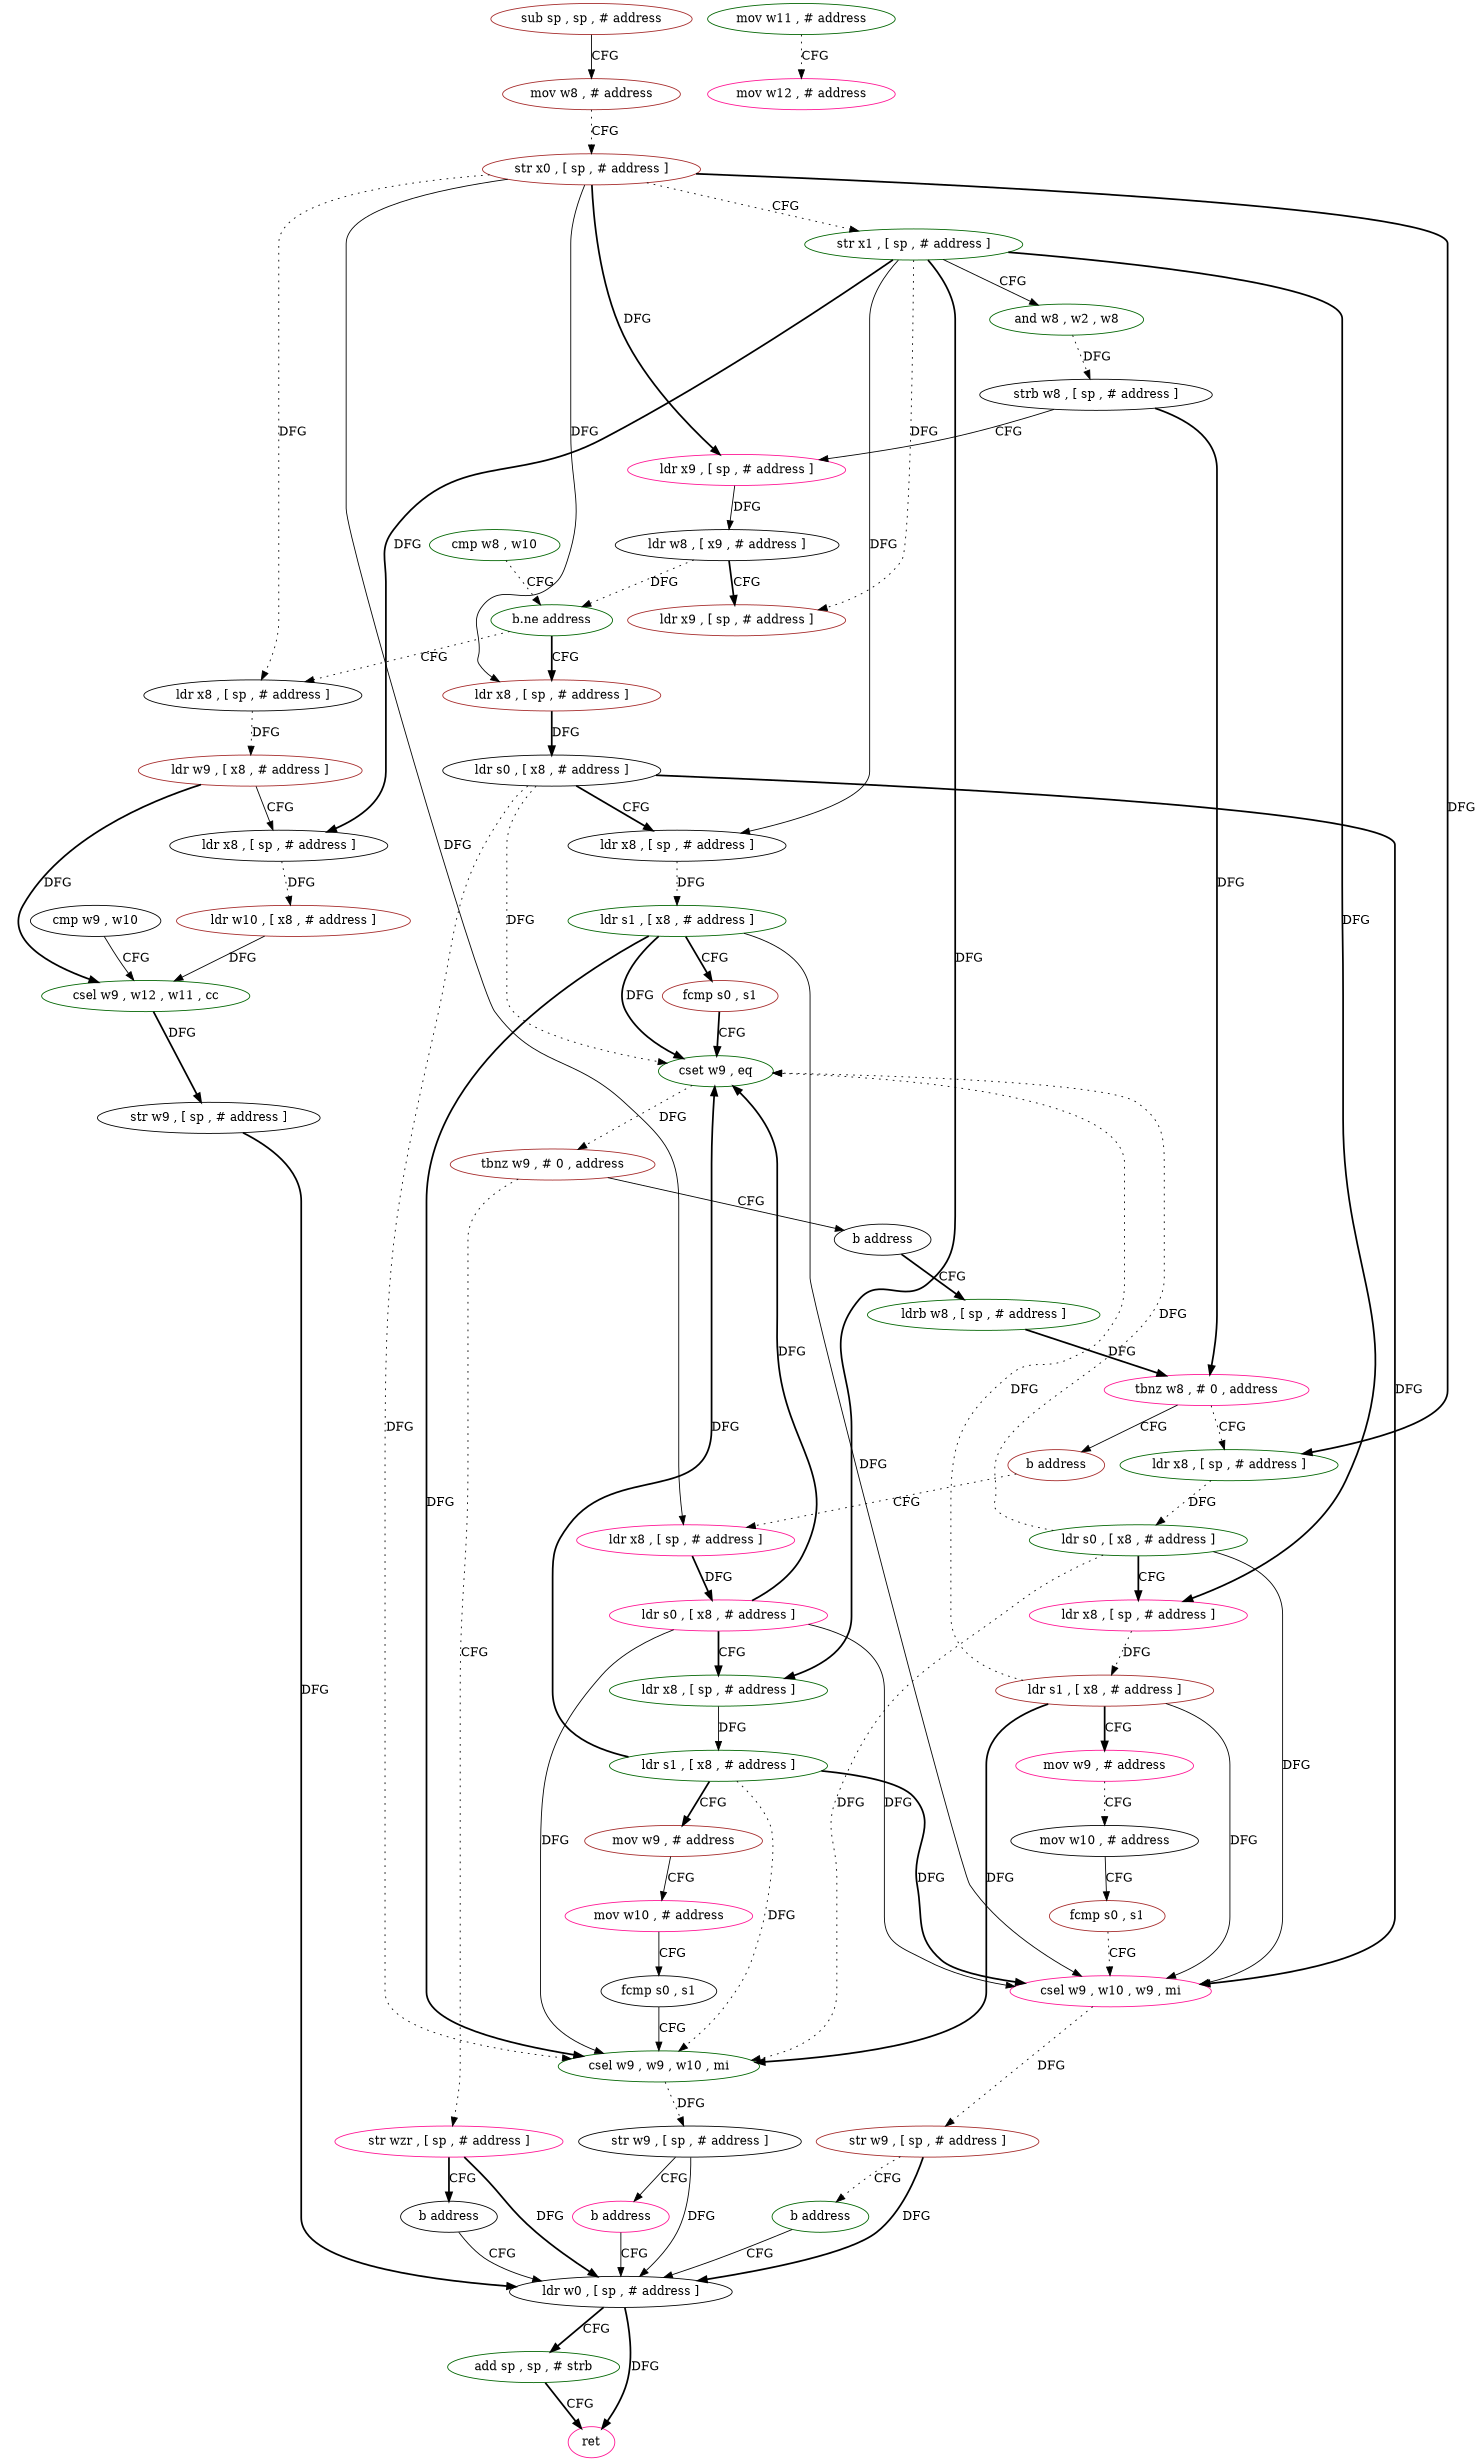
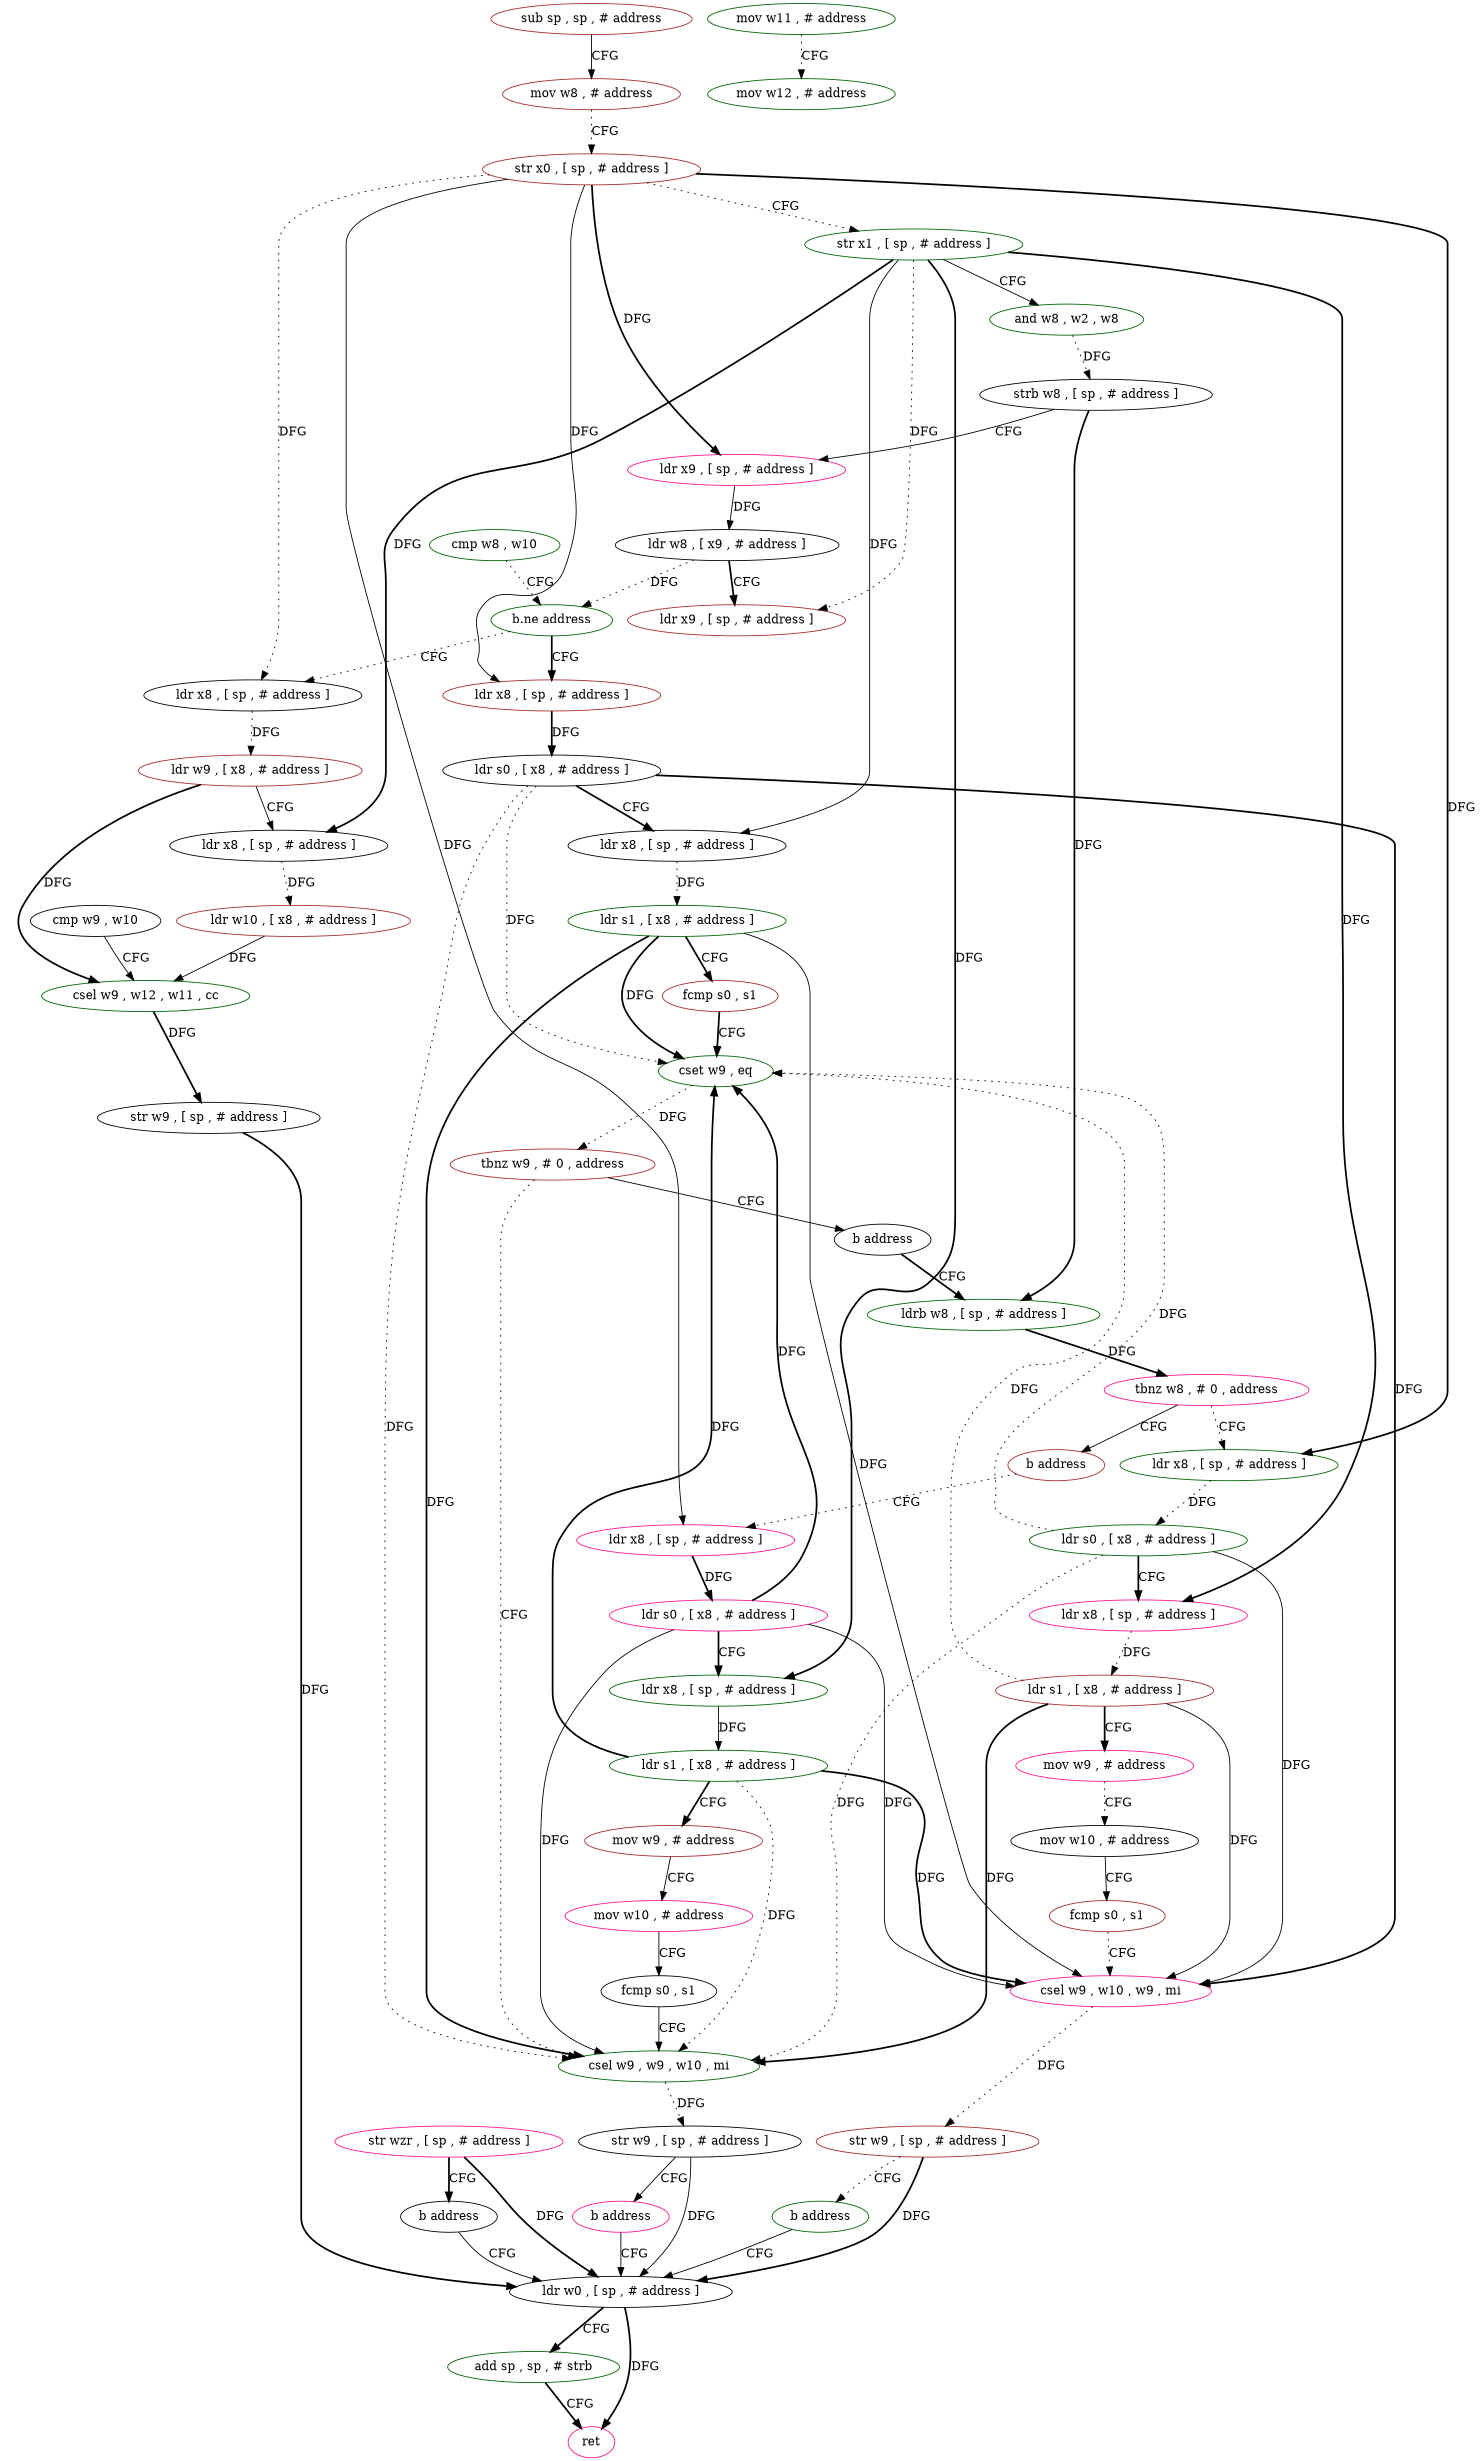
(801, 94) -> (801, 94)
(1217, 871) -> (1074, 862)
(461, 1637) -> (501, 1631)
